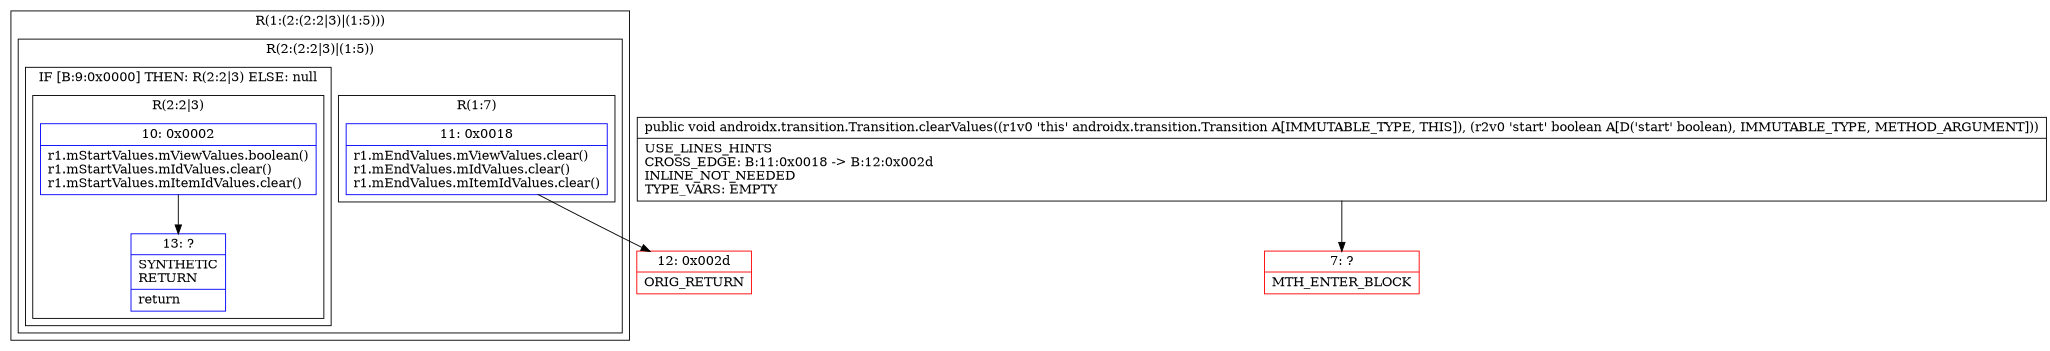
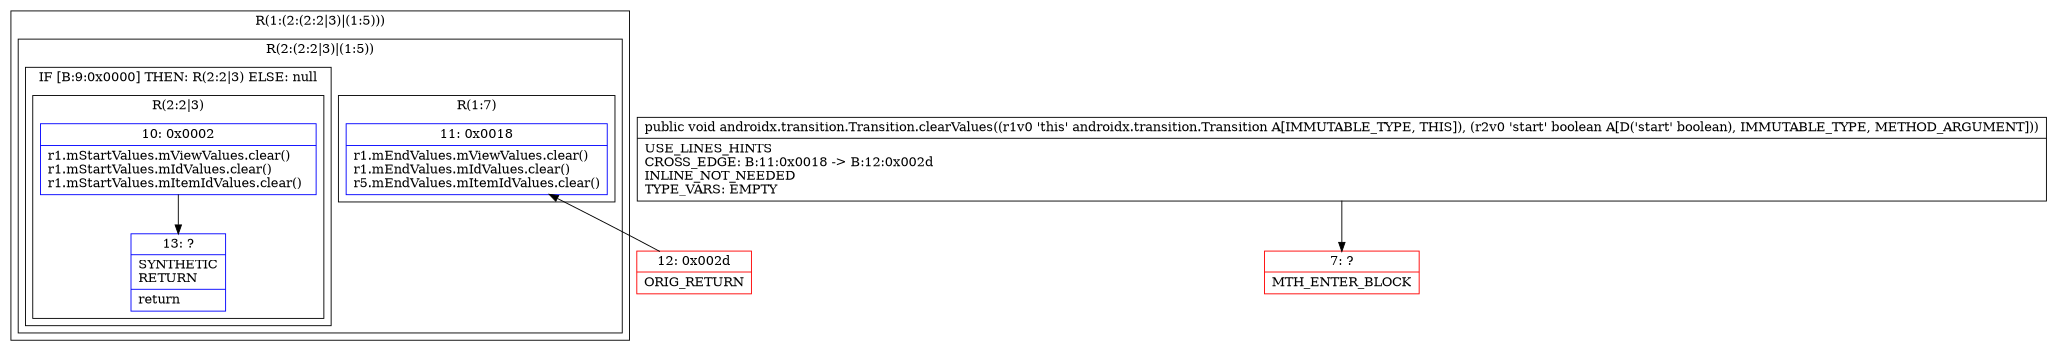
(178, 156) -> (169, 156)
(477, 183) -> (477, 183)
(590, 221) -> (609, 225)
